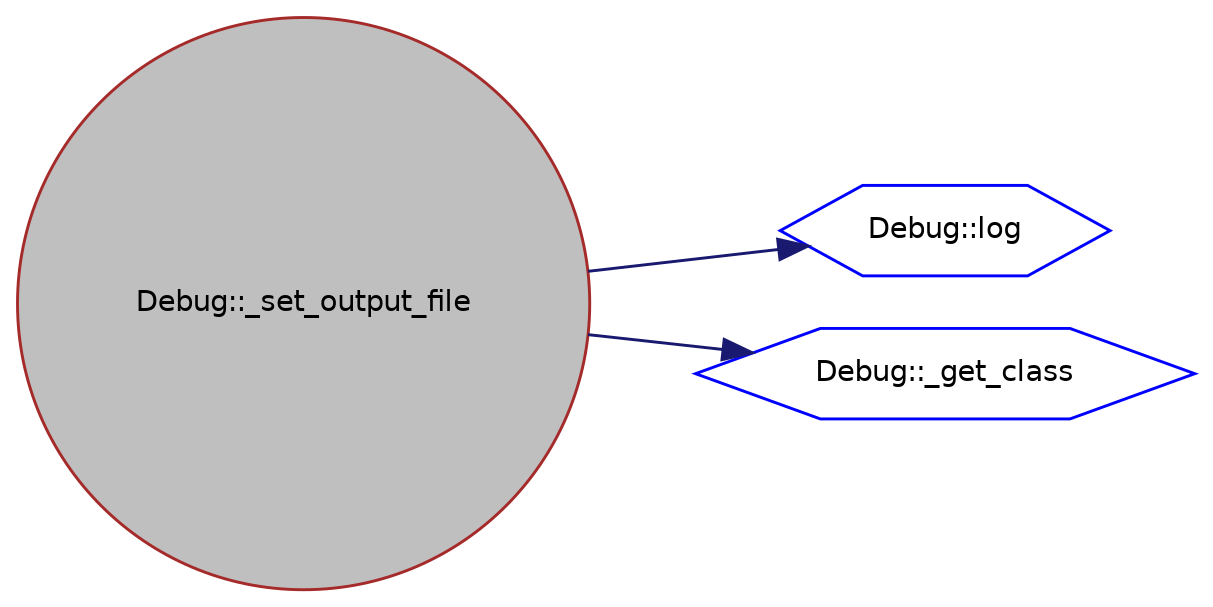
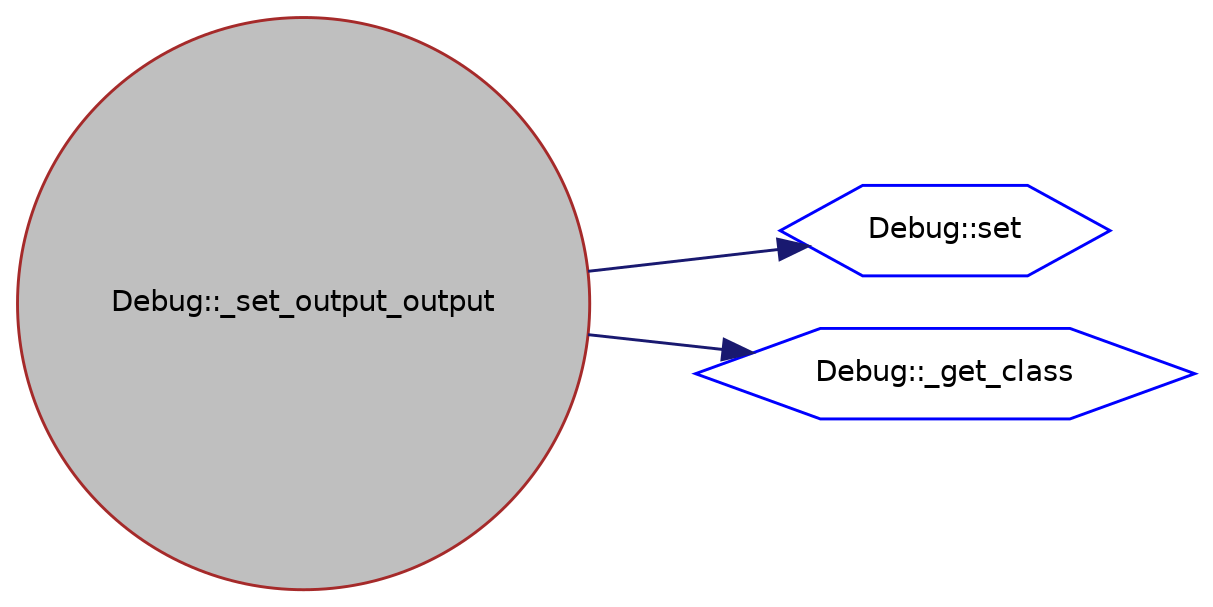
(945, 231) -> (945, 231)
(304, 304) -> (304, 304)
